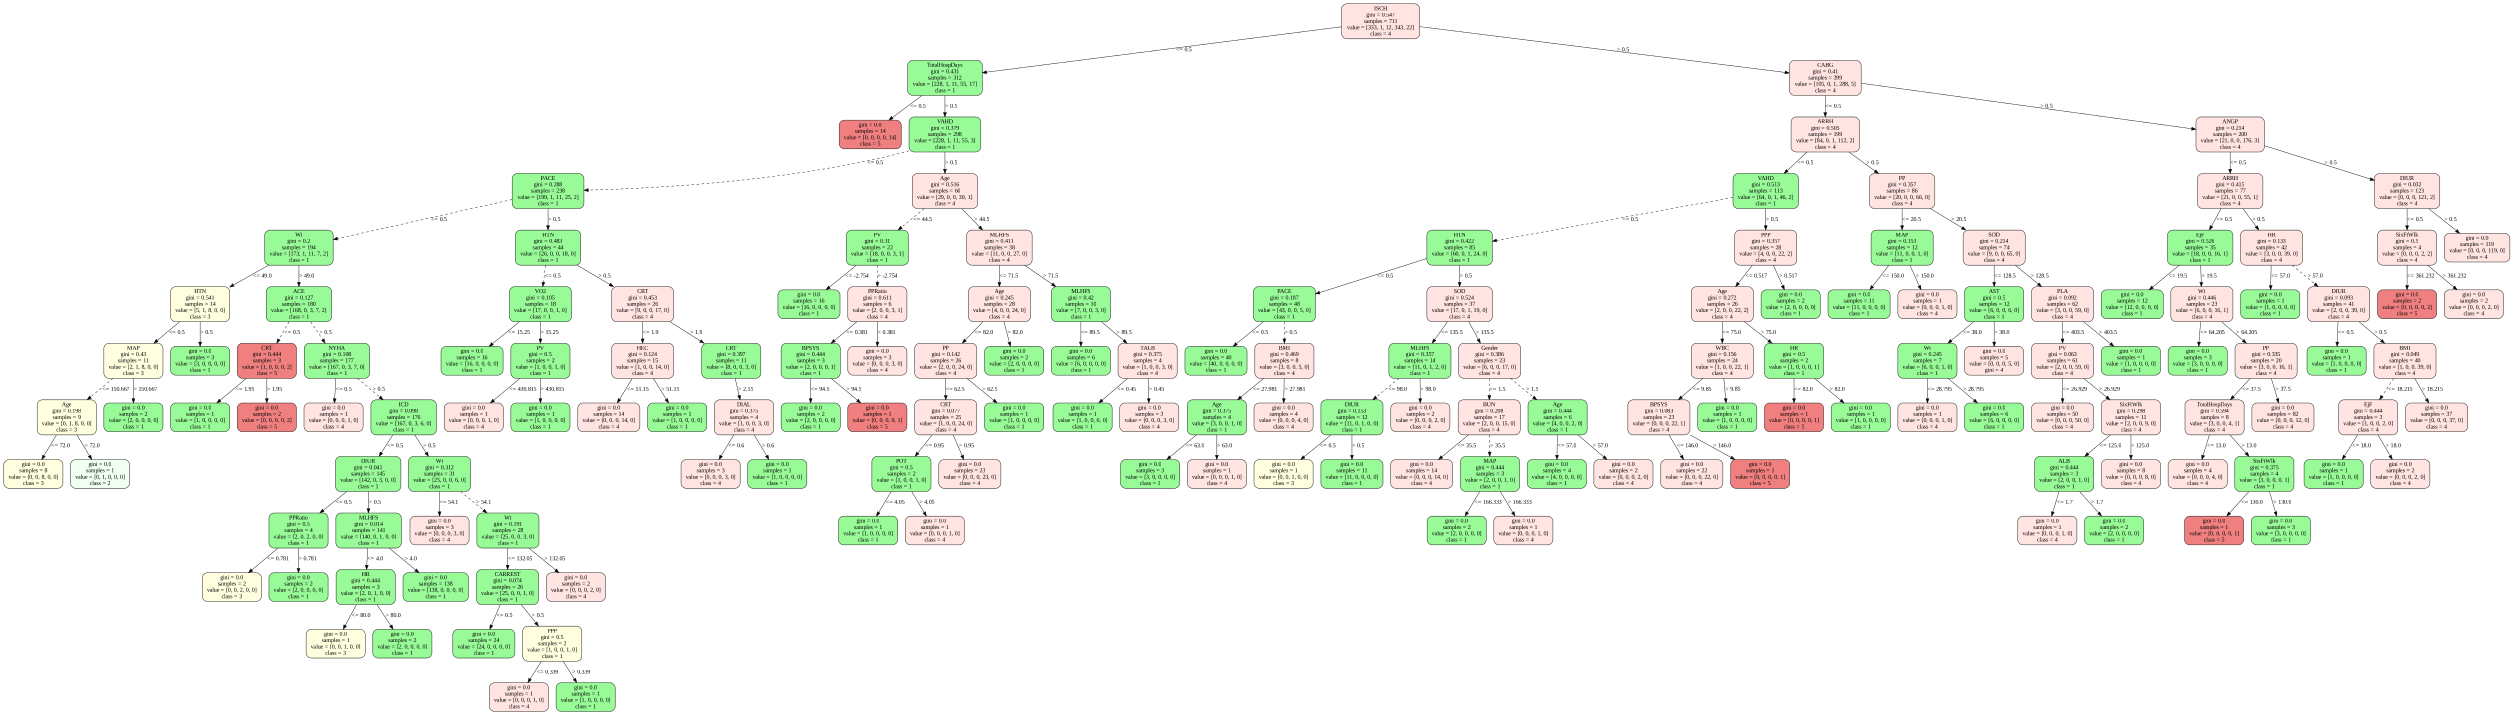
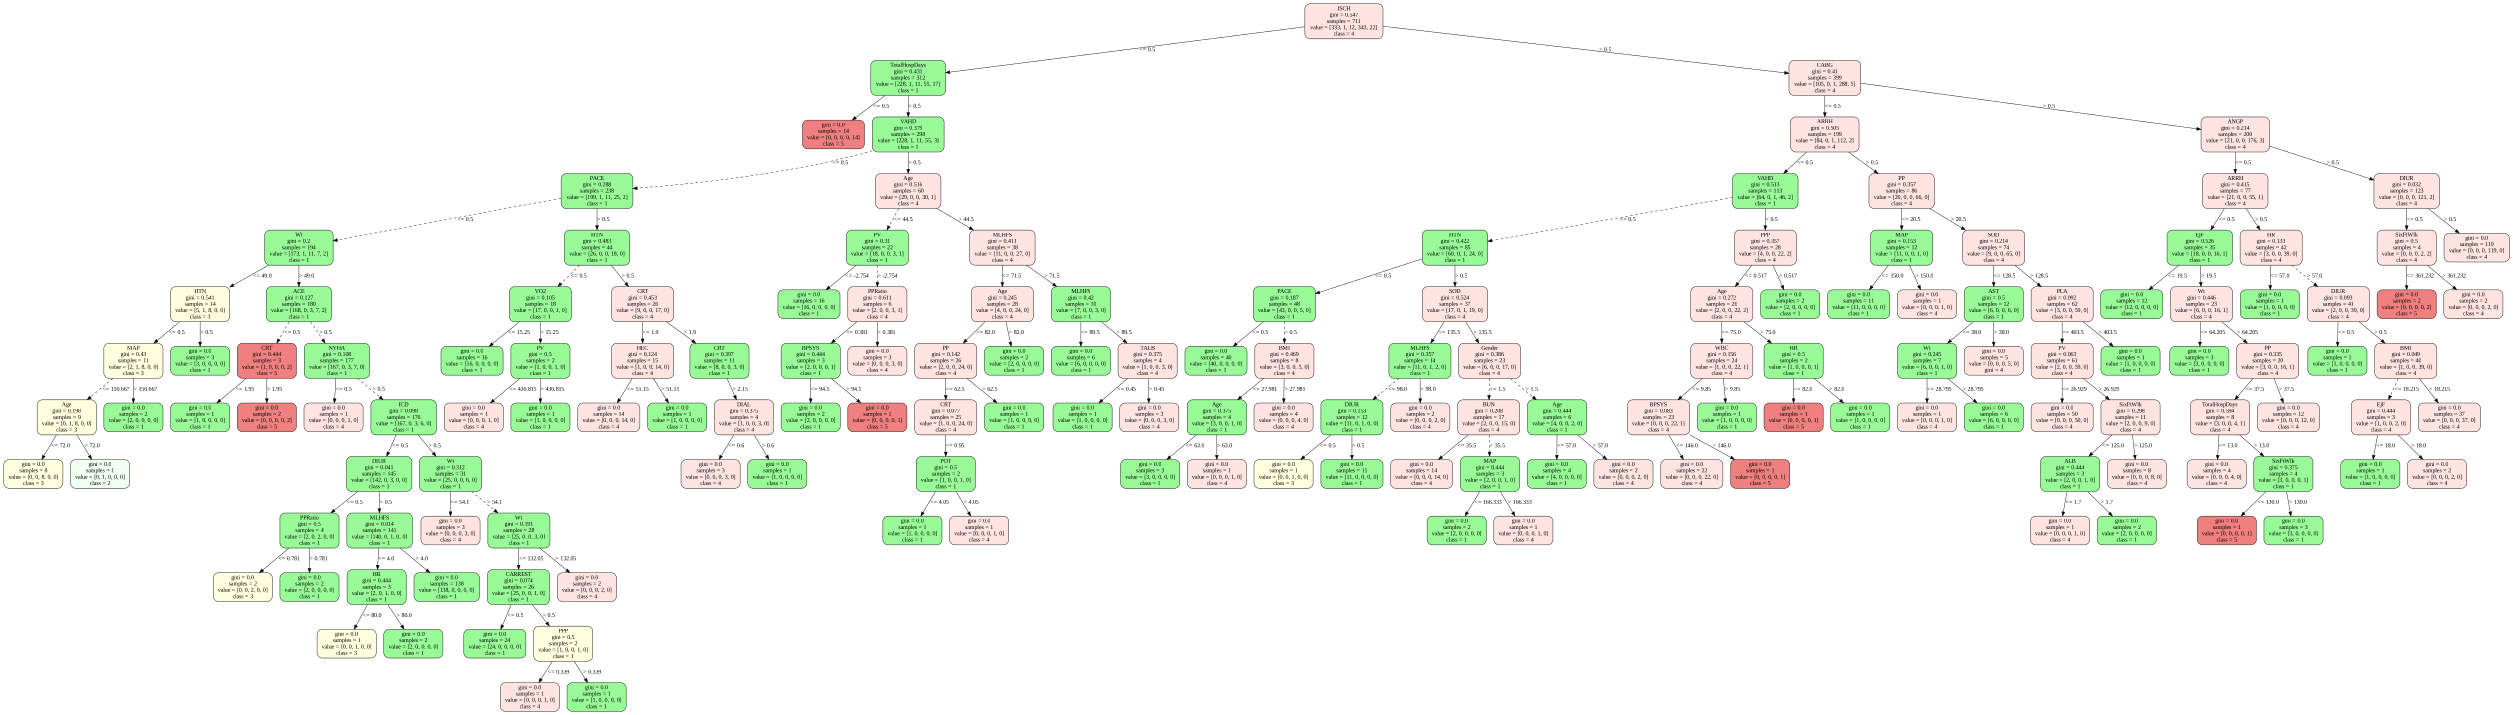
(2283, 417) -> (2288, 417)
(970, 474) -> none
